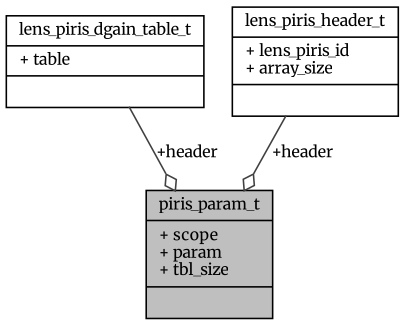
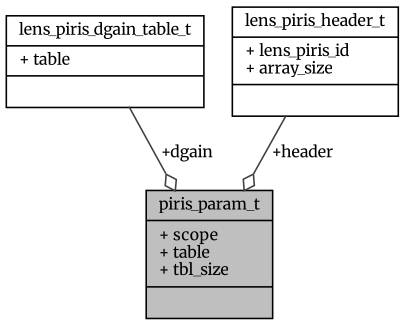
(186, 153) -> (186, 153)
(190, 253) -> (185, 253)
